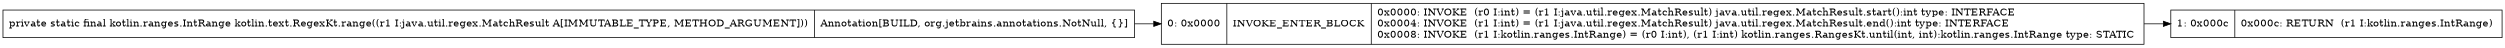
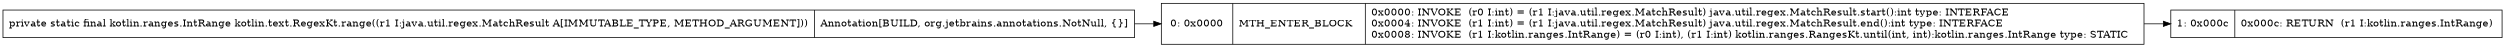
(1299, 23) -> (1296, 23)
